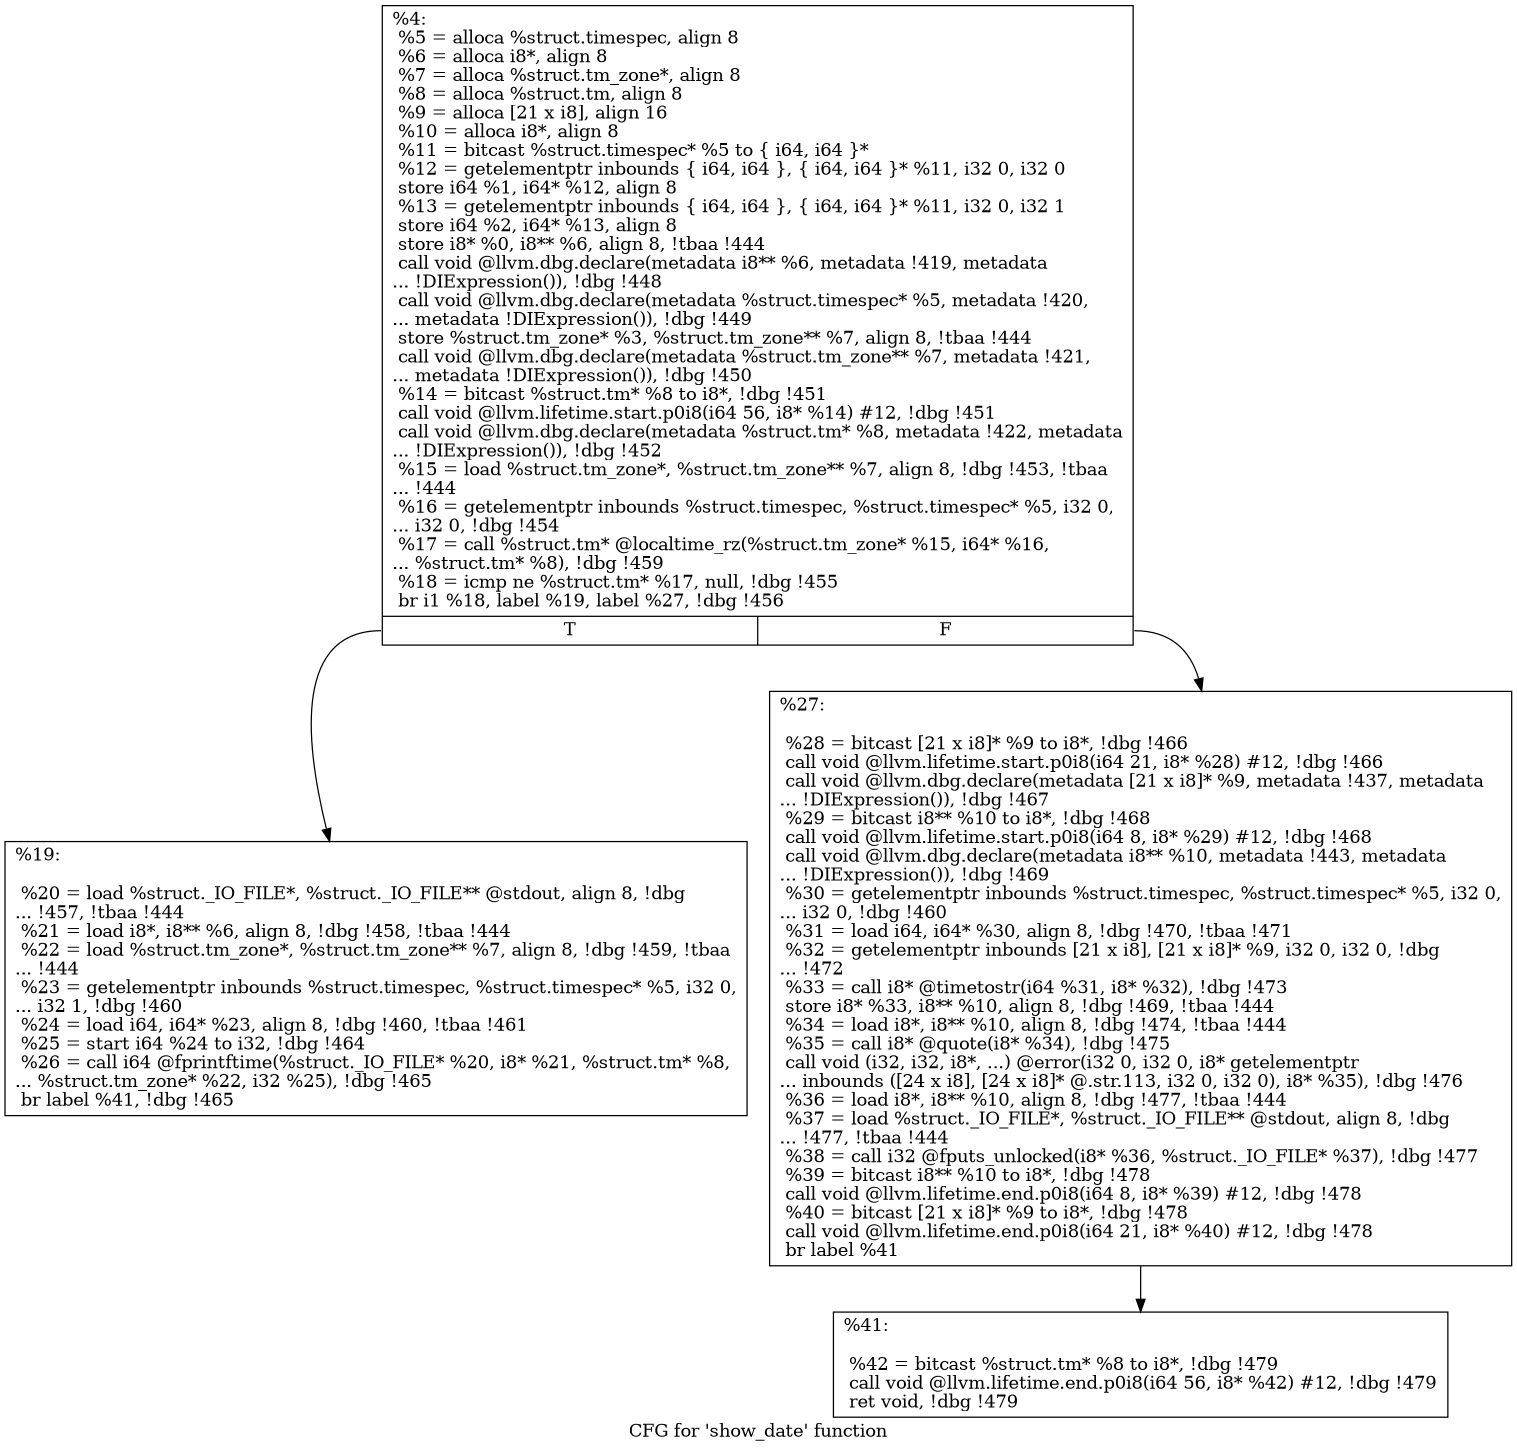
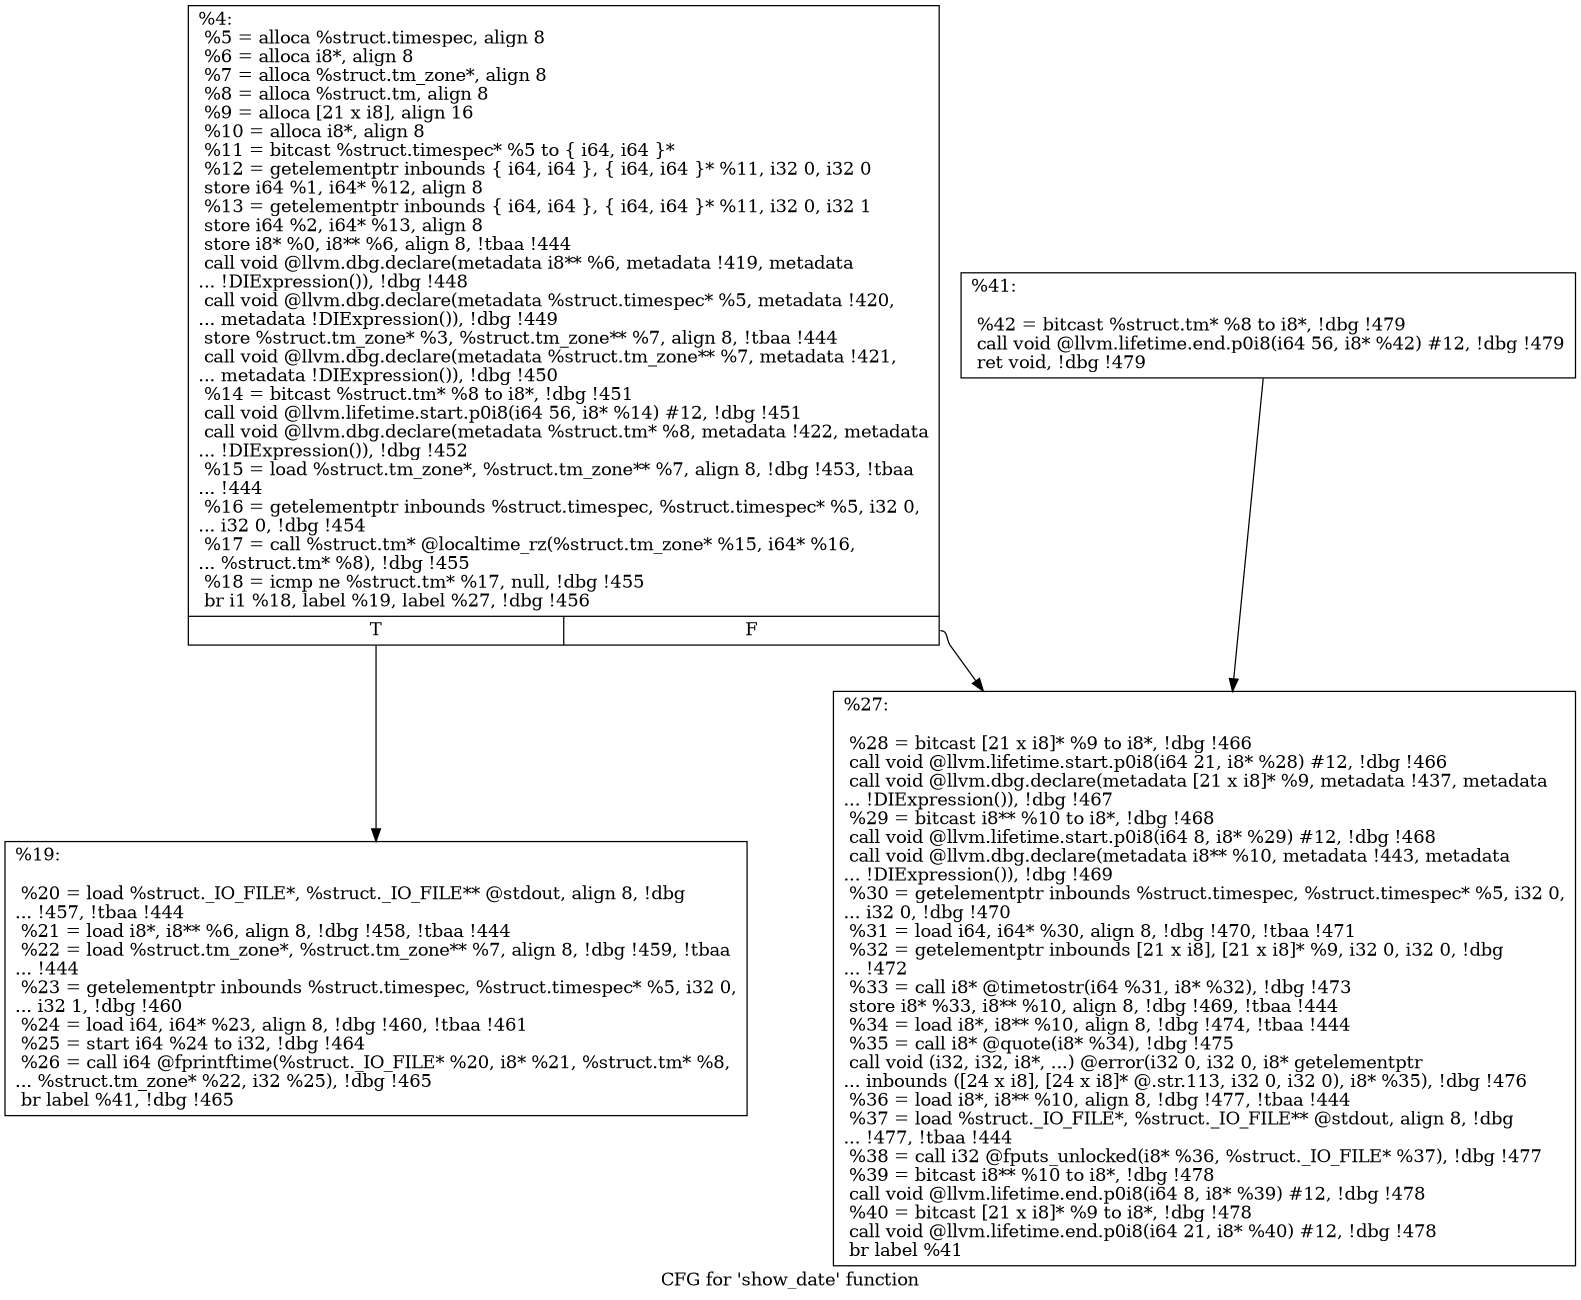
(528, 564) -> (334, 564)
(863, 913) -> (927, 913)
(1141, 1283) -> (1248, 528)
